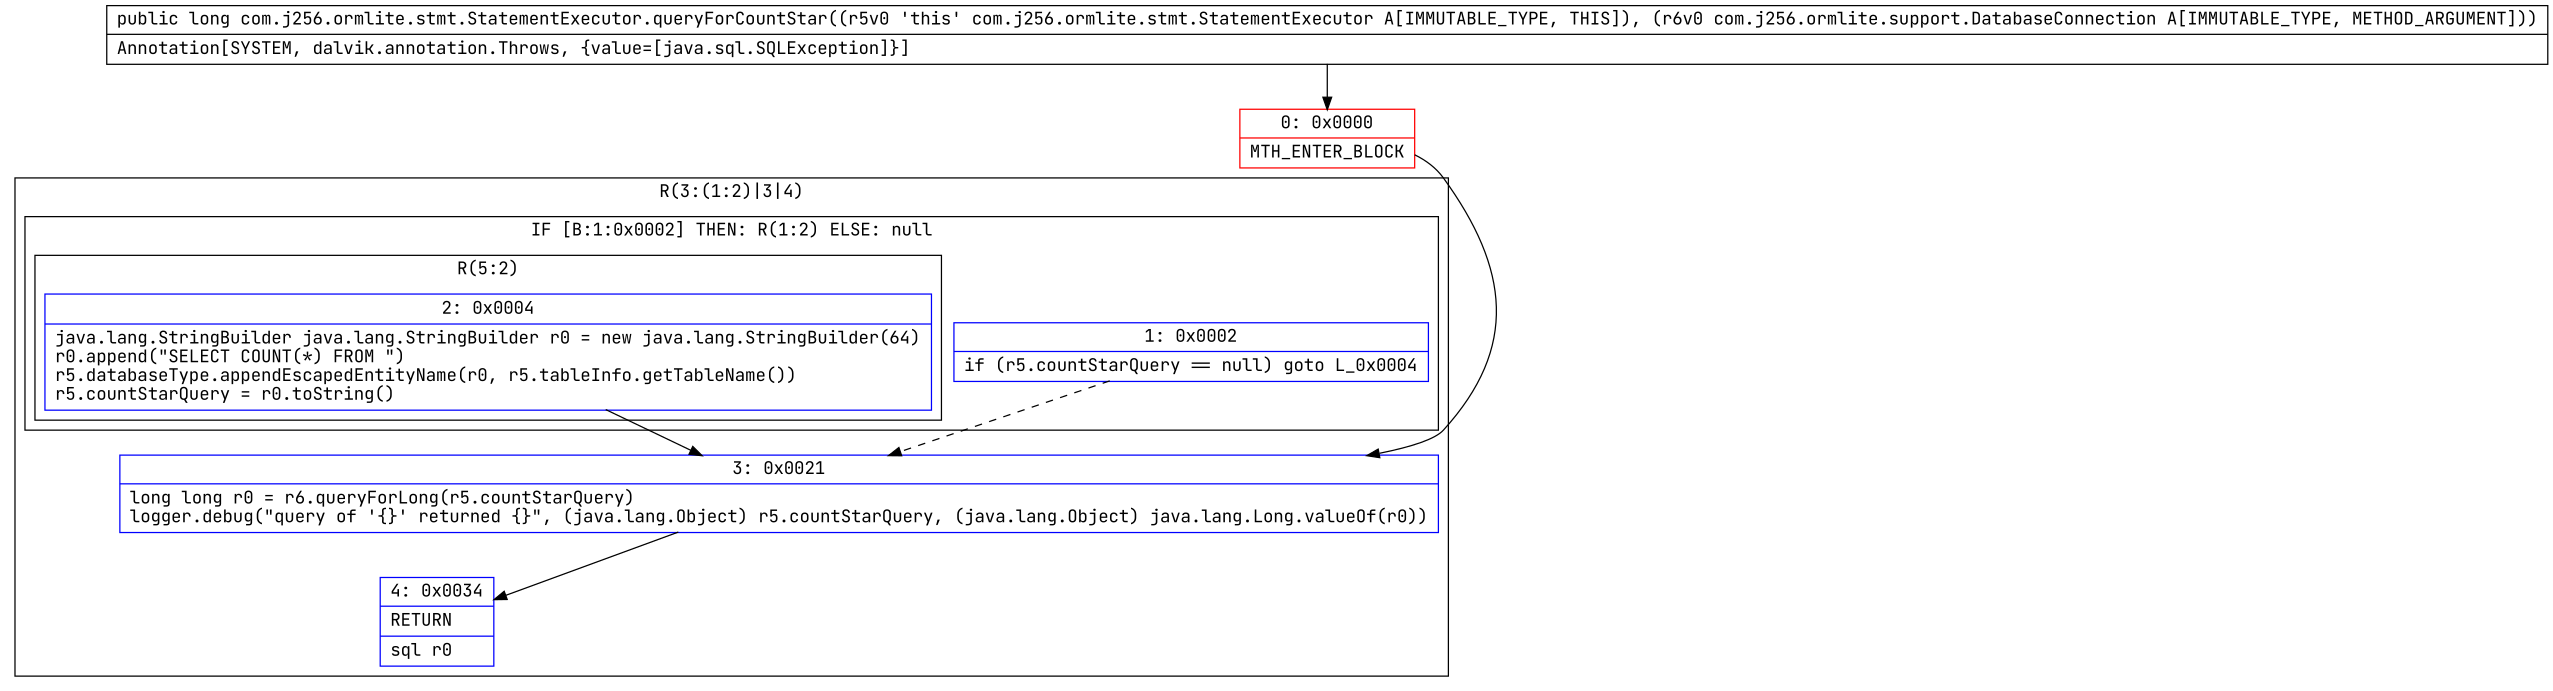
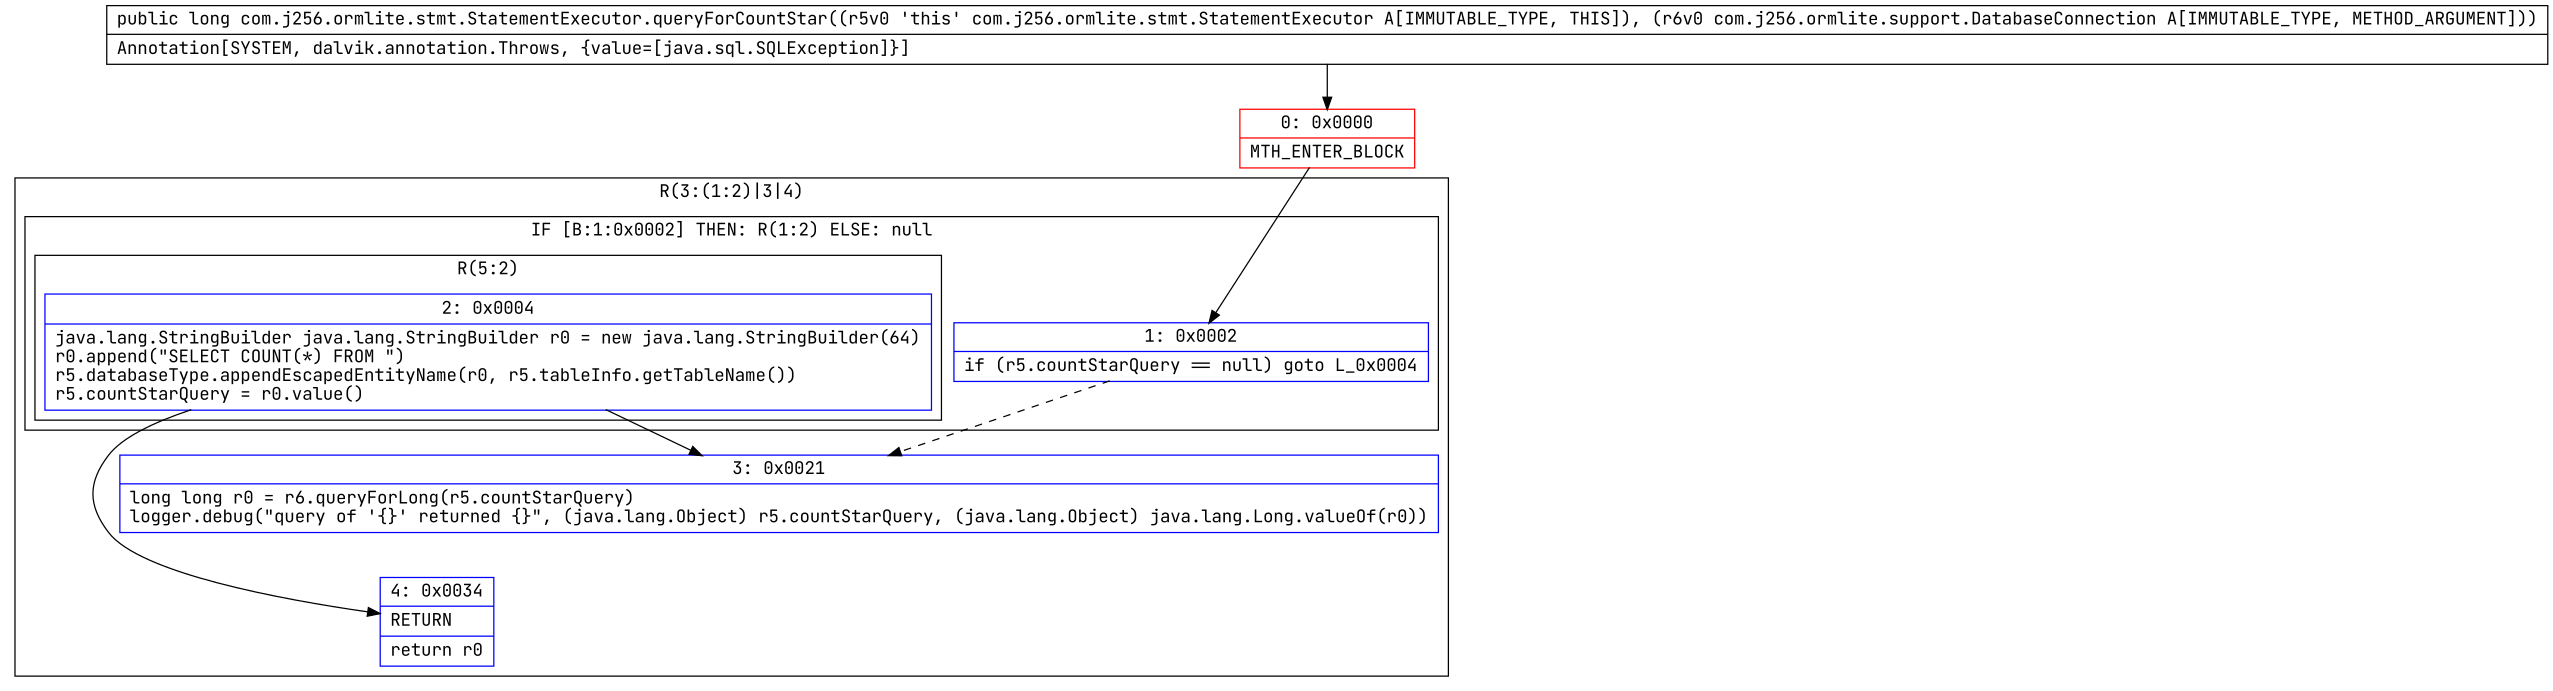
(1495, 321) -> (1263, 240)
(225, 395) -> (210, 395)
(592, 564) -> (147, 559)
(421, 651) -> (437, 651)
